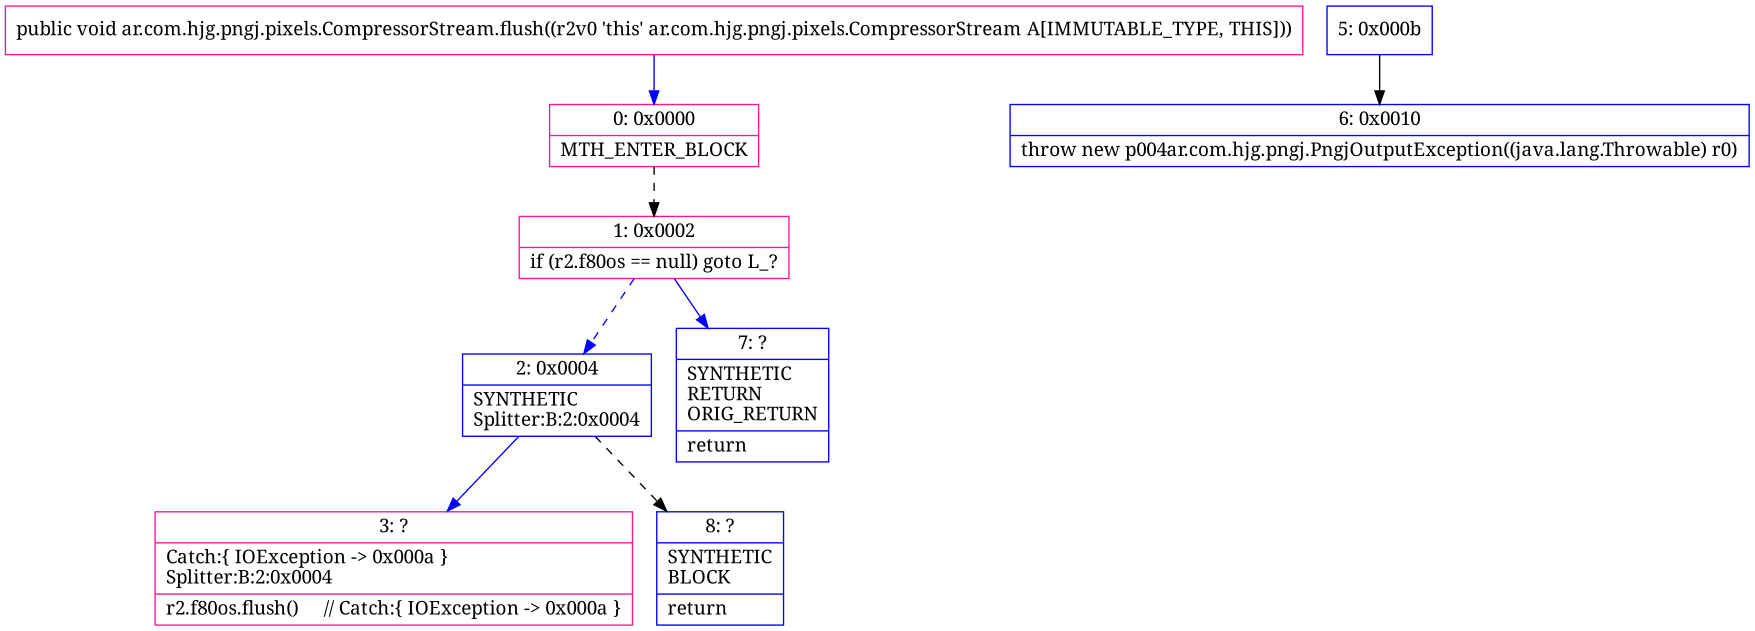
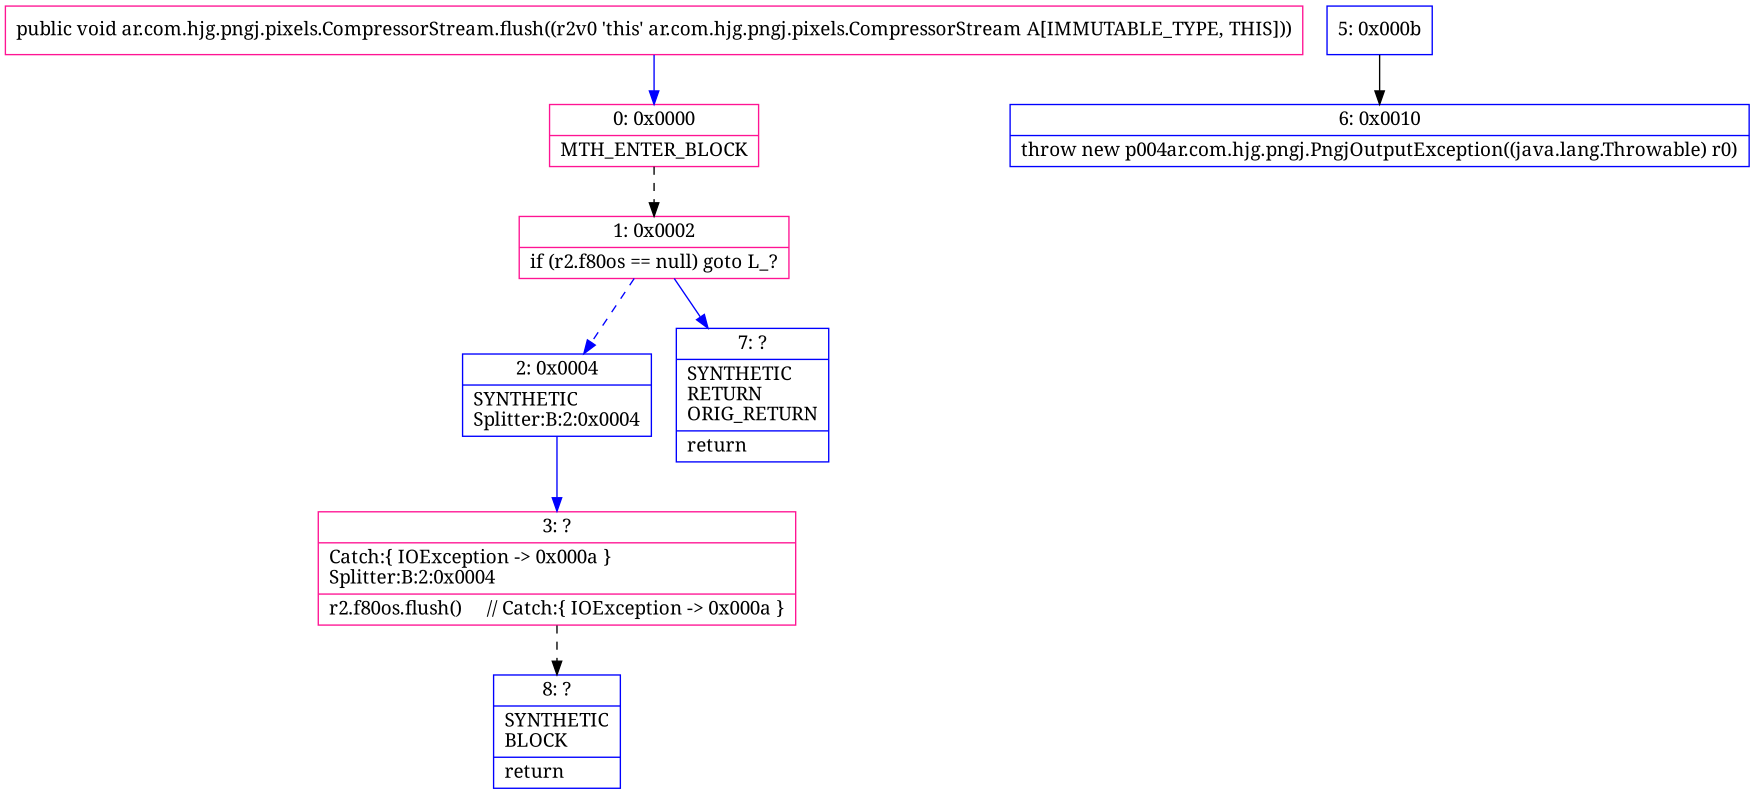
(626, 469) -> (557, 643)
